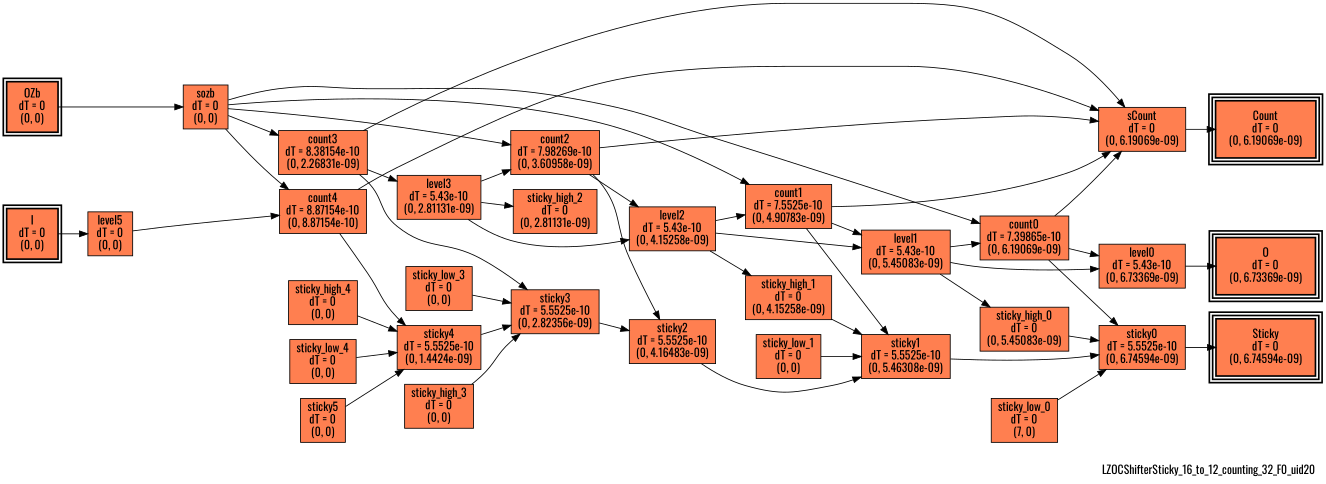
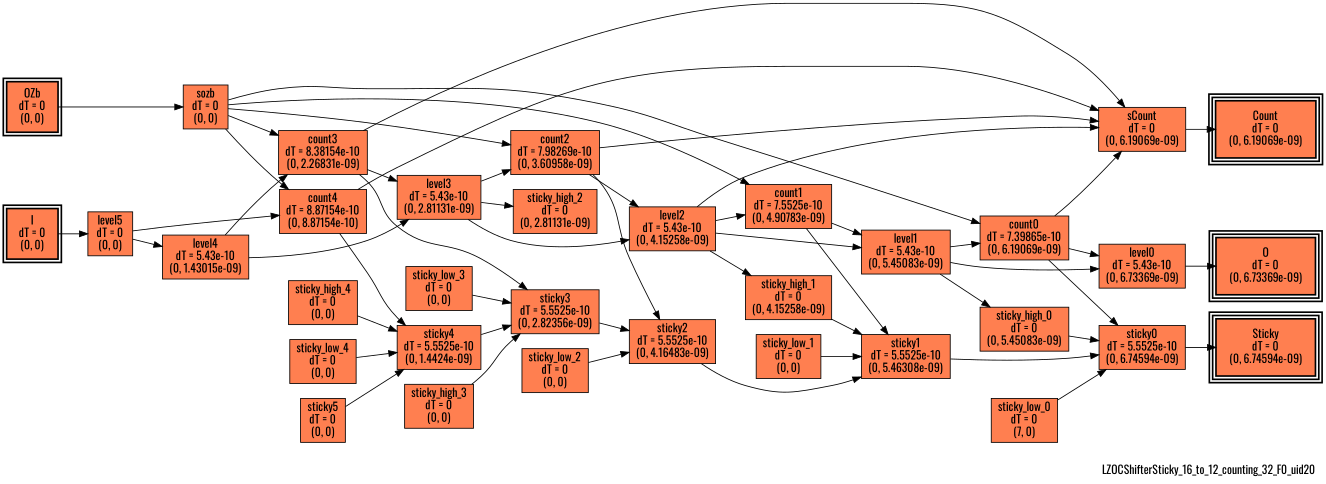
(971, 195) -> (887, 140)
none -> (206, 257)
none -> (555, 371)
